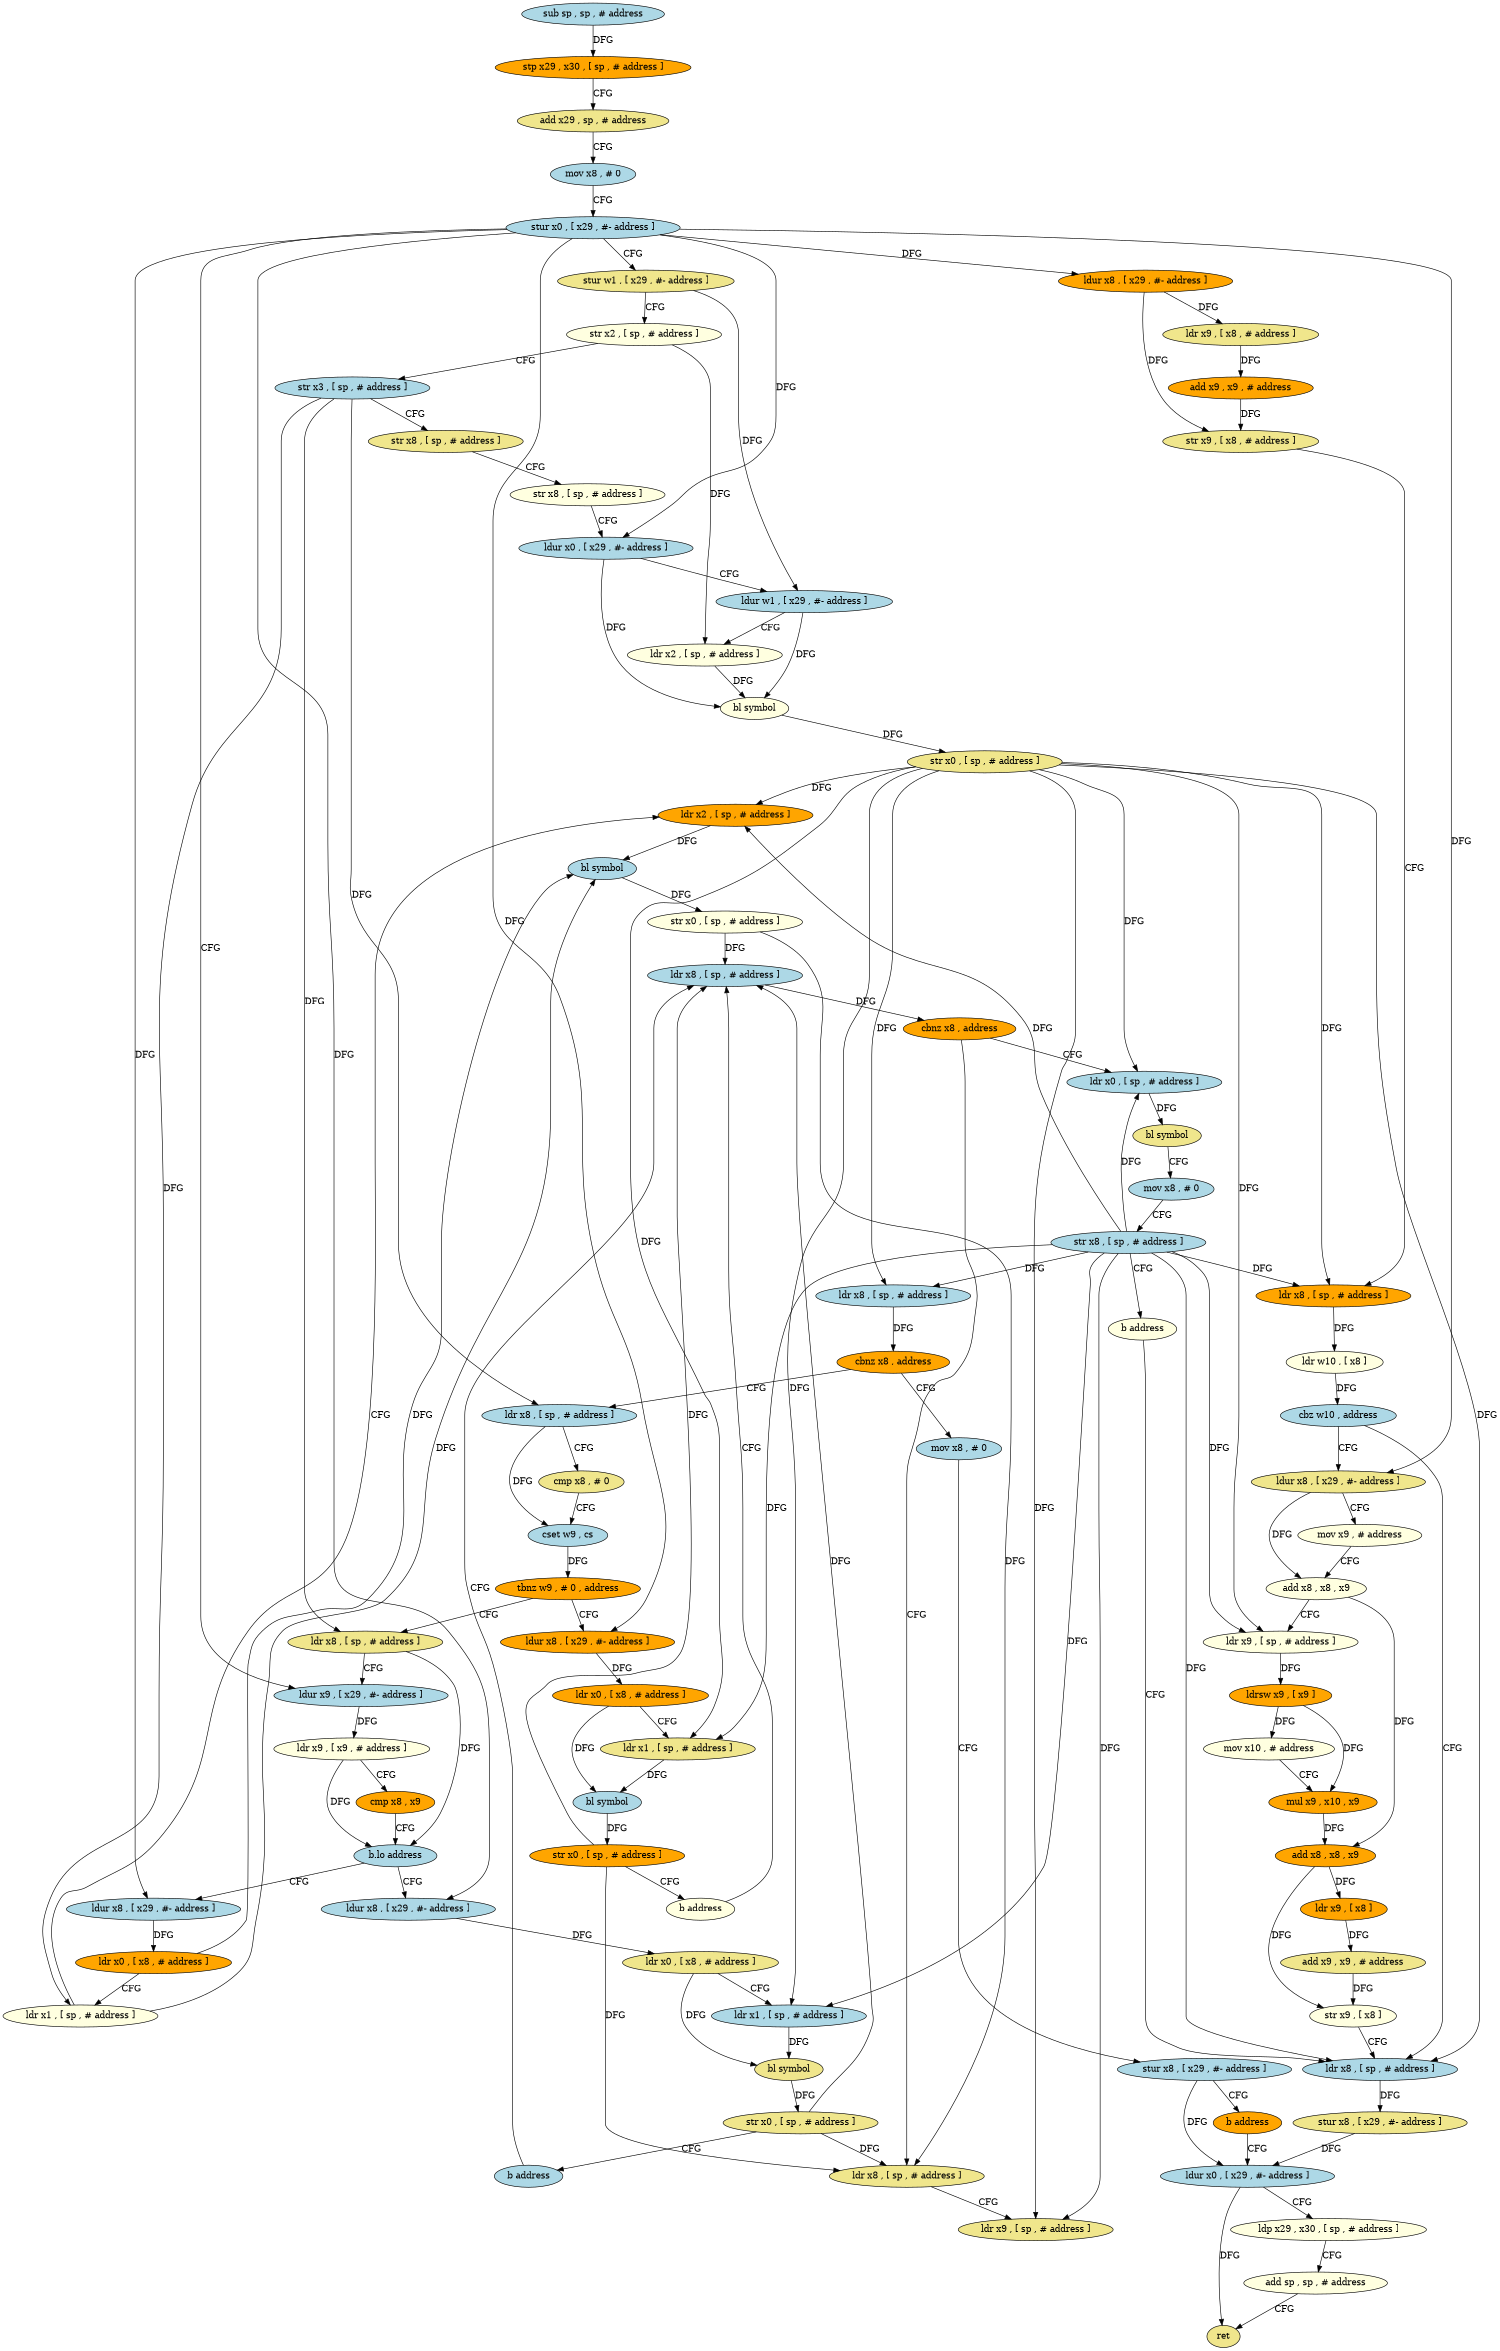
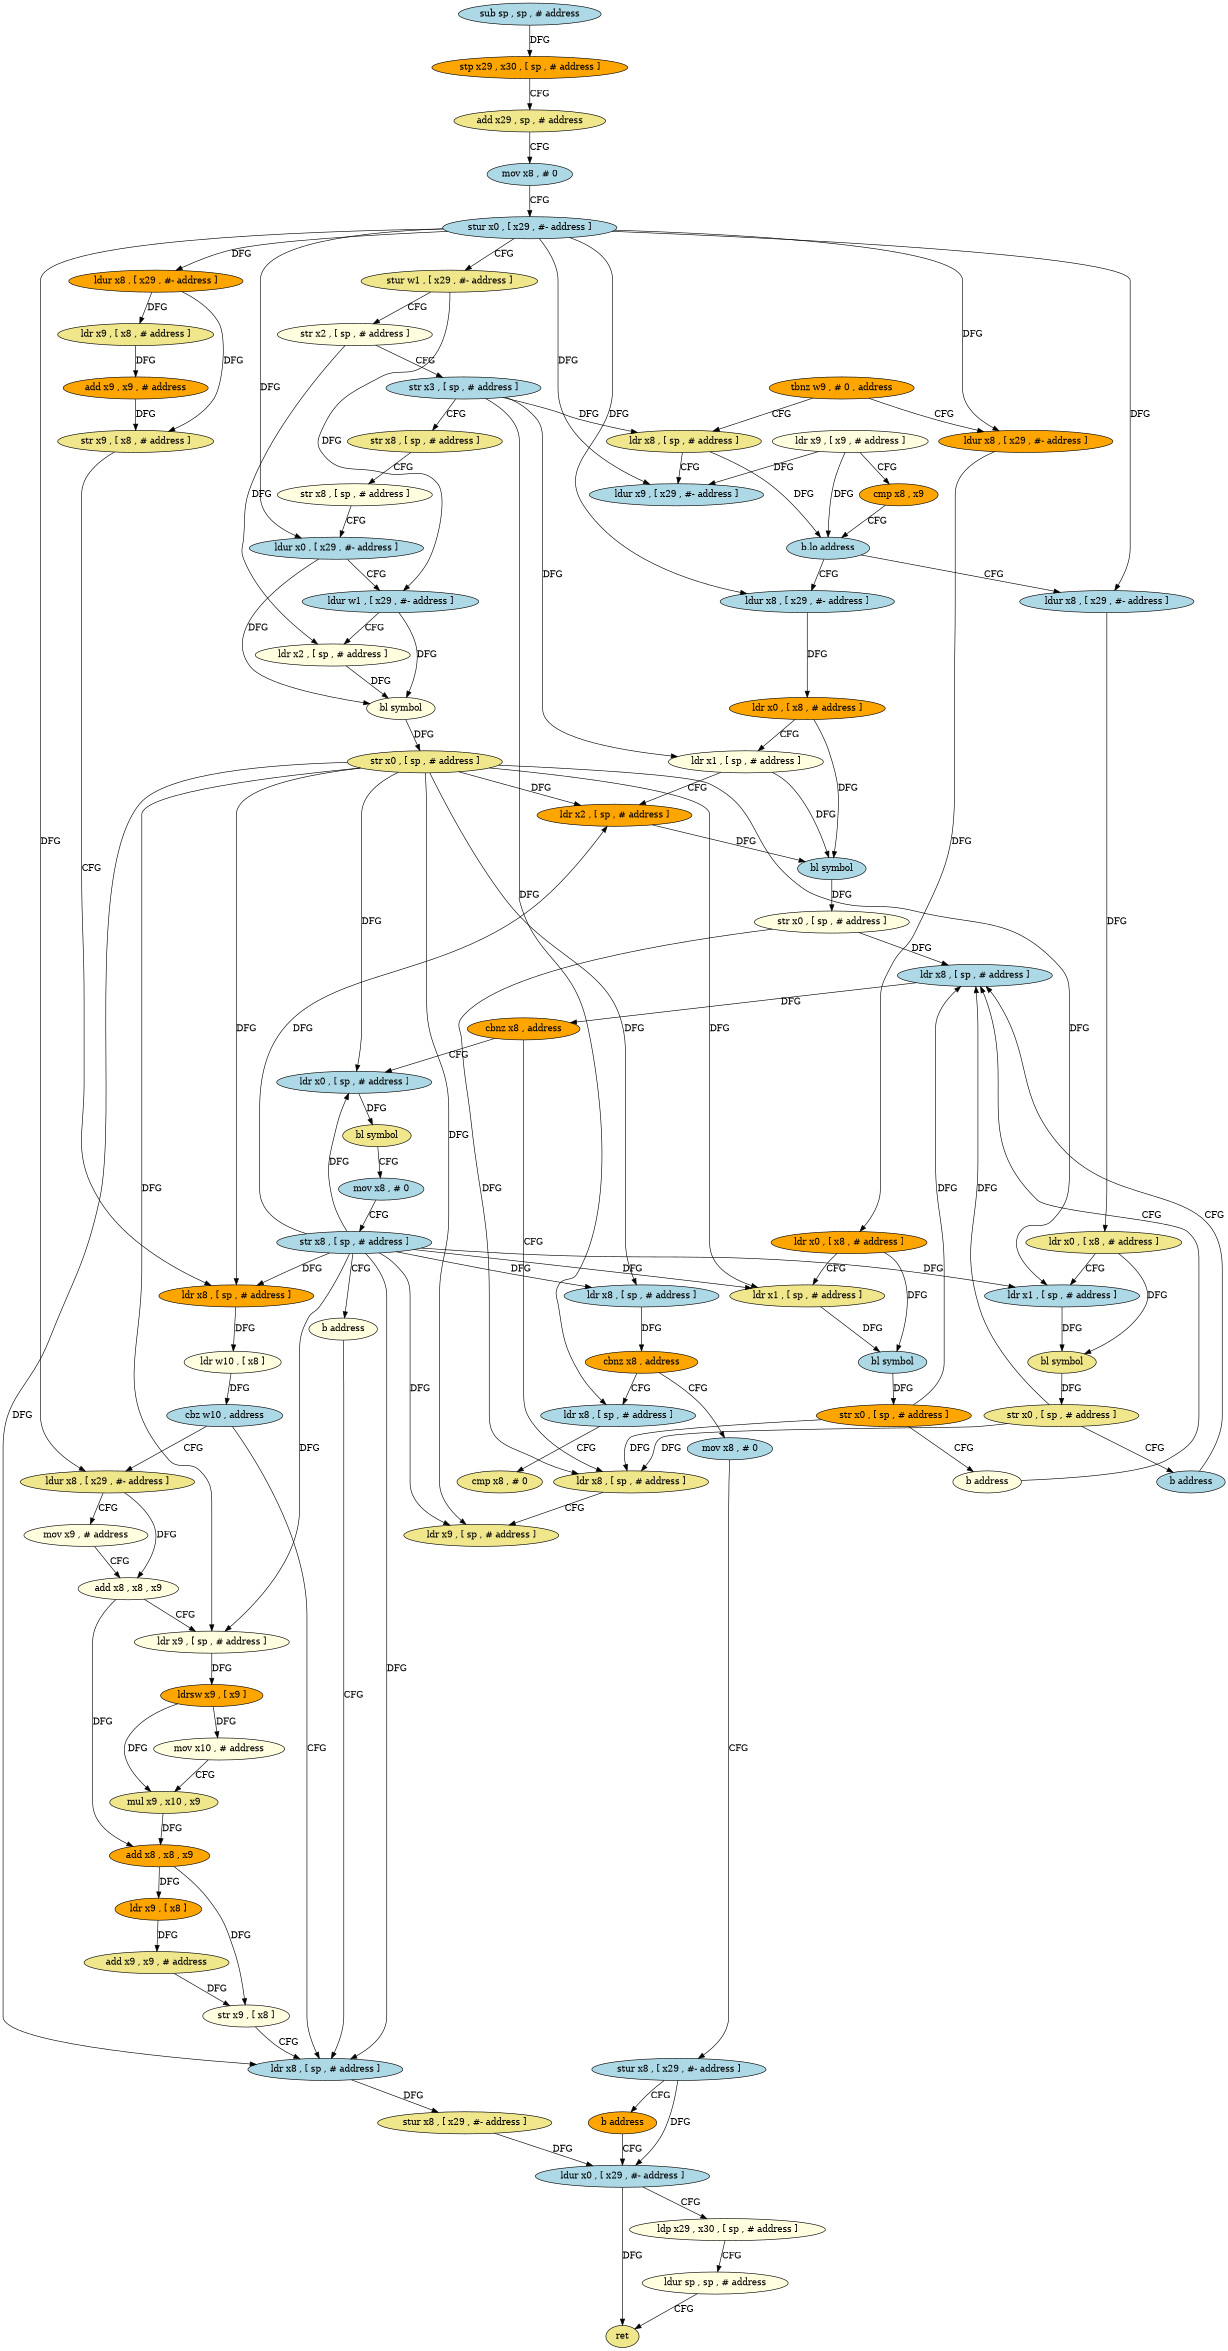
(211, 949) -> (568, 361)
(568, 1535) -> none
(357, 1719) -> (767, 467)
(1323, 1802) -> (164, 1802)
(1316, 2283) -> (715, 2283)
